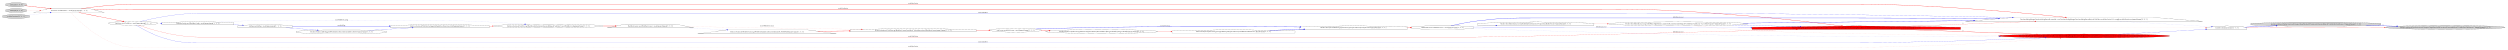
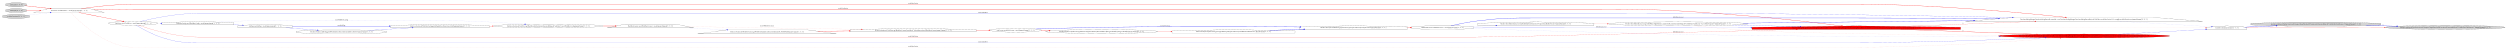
(33, 11) -> (33, 11)
